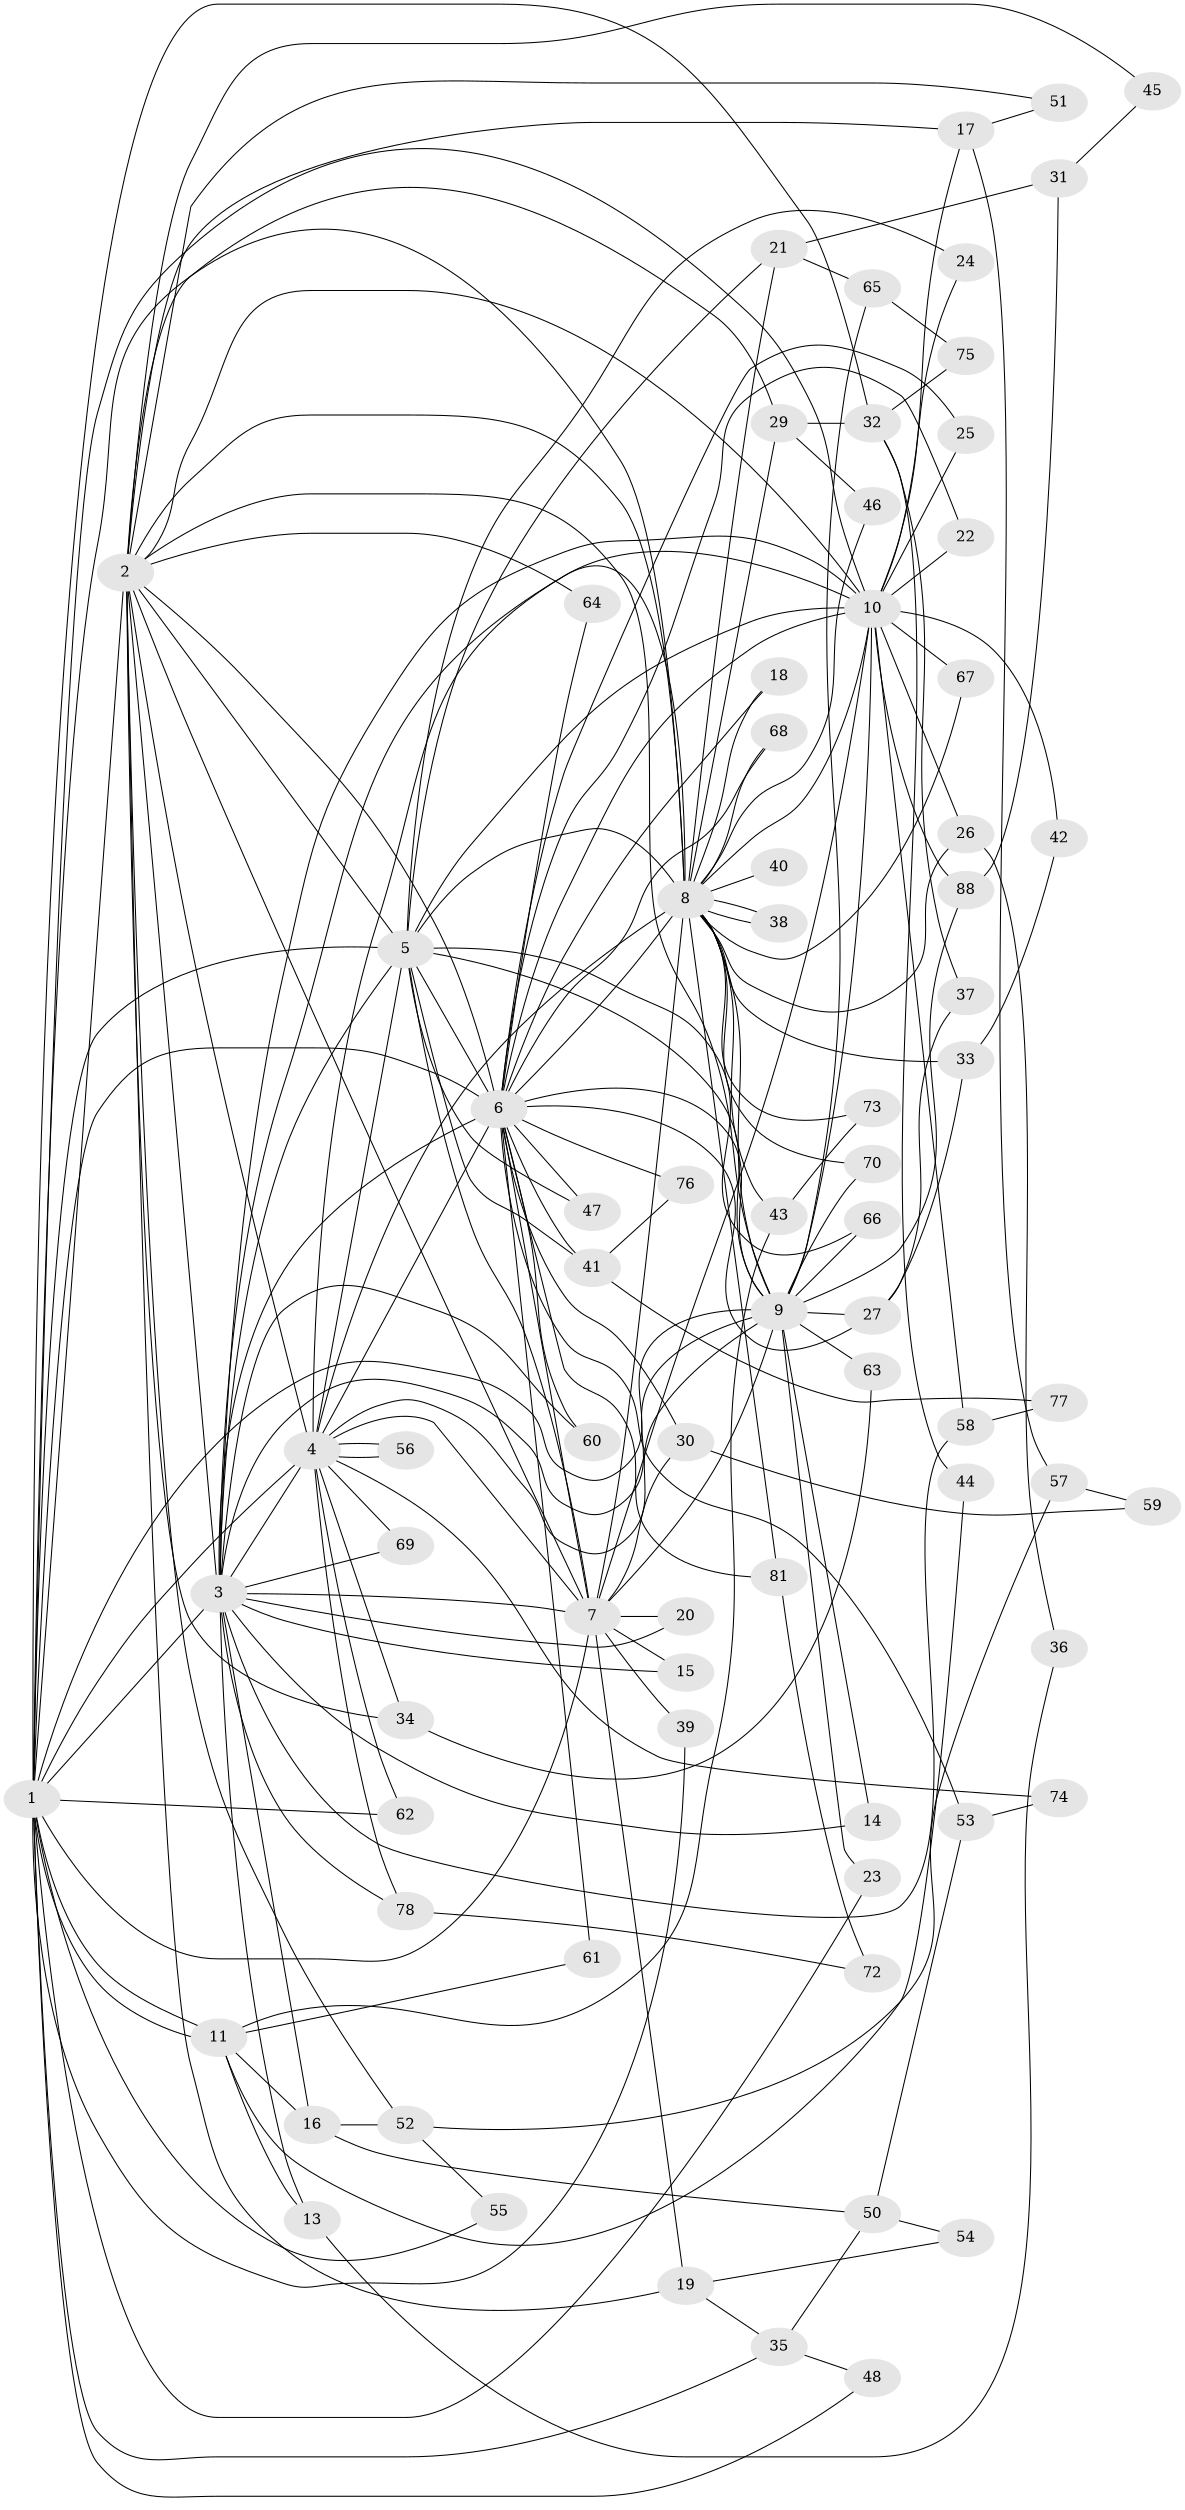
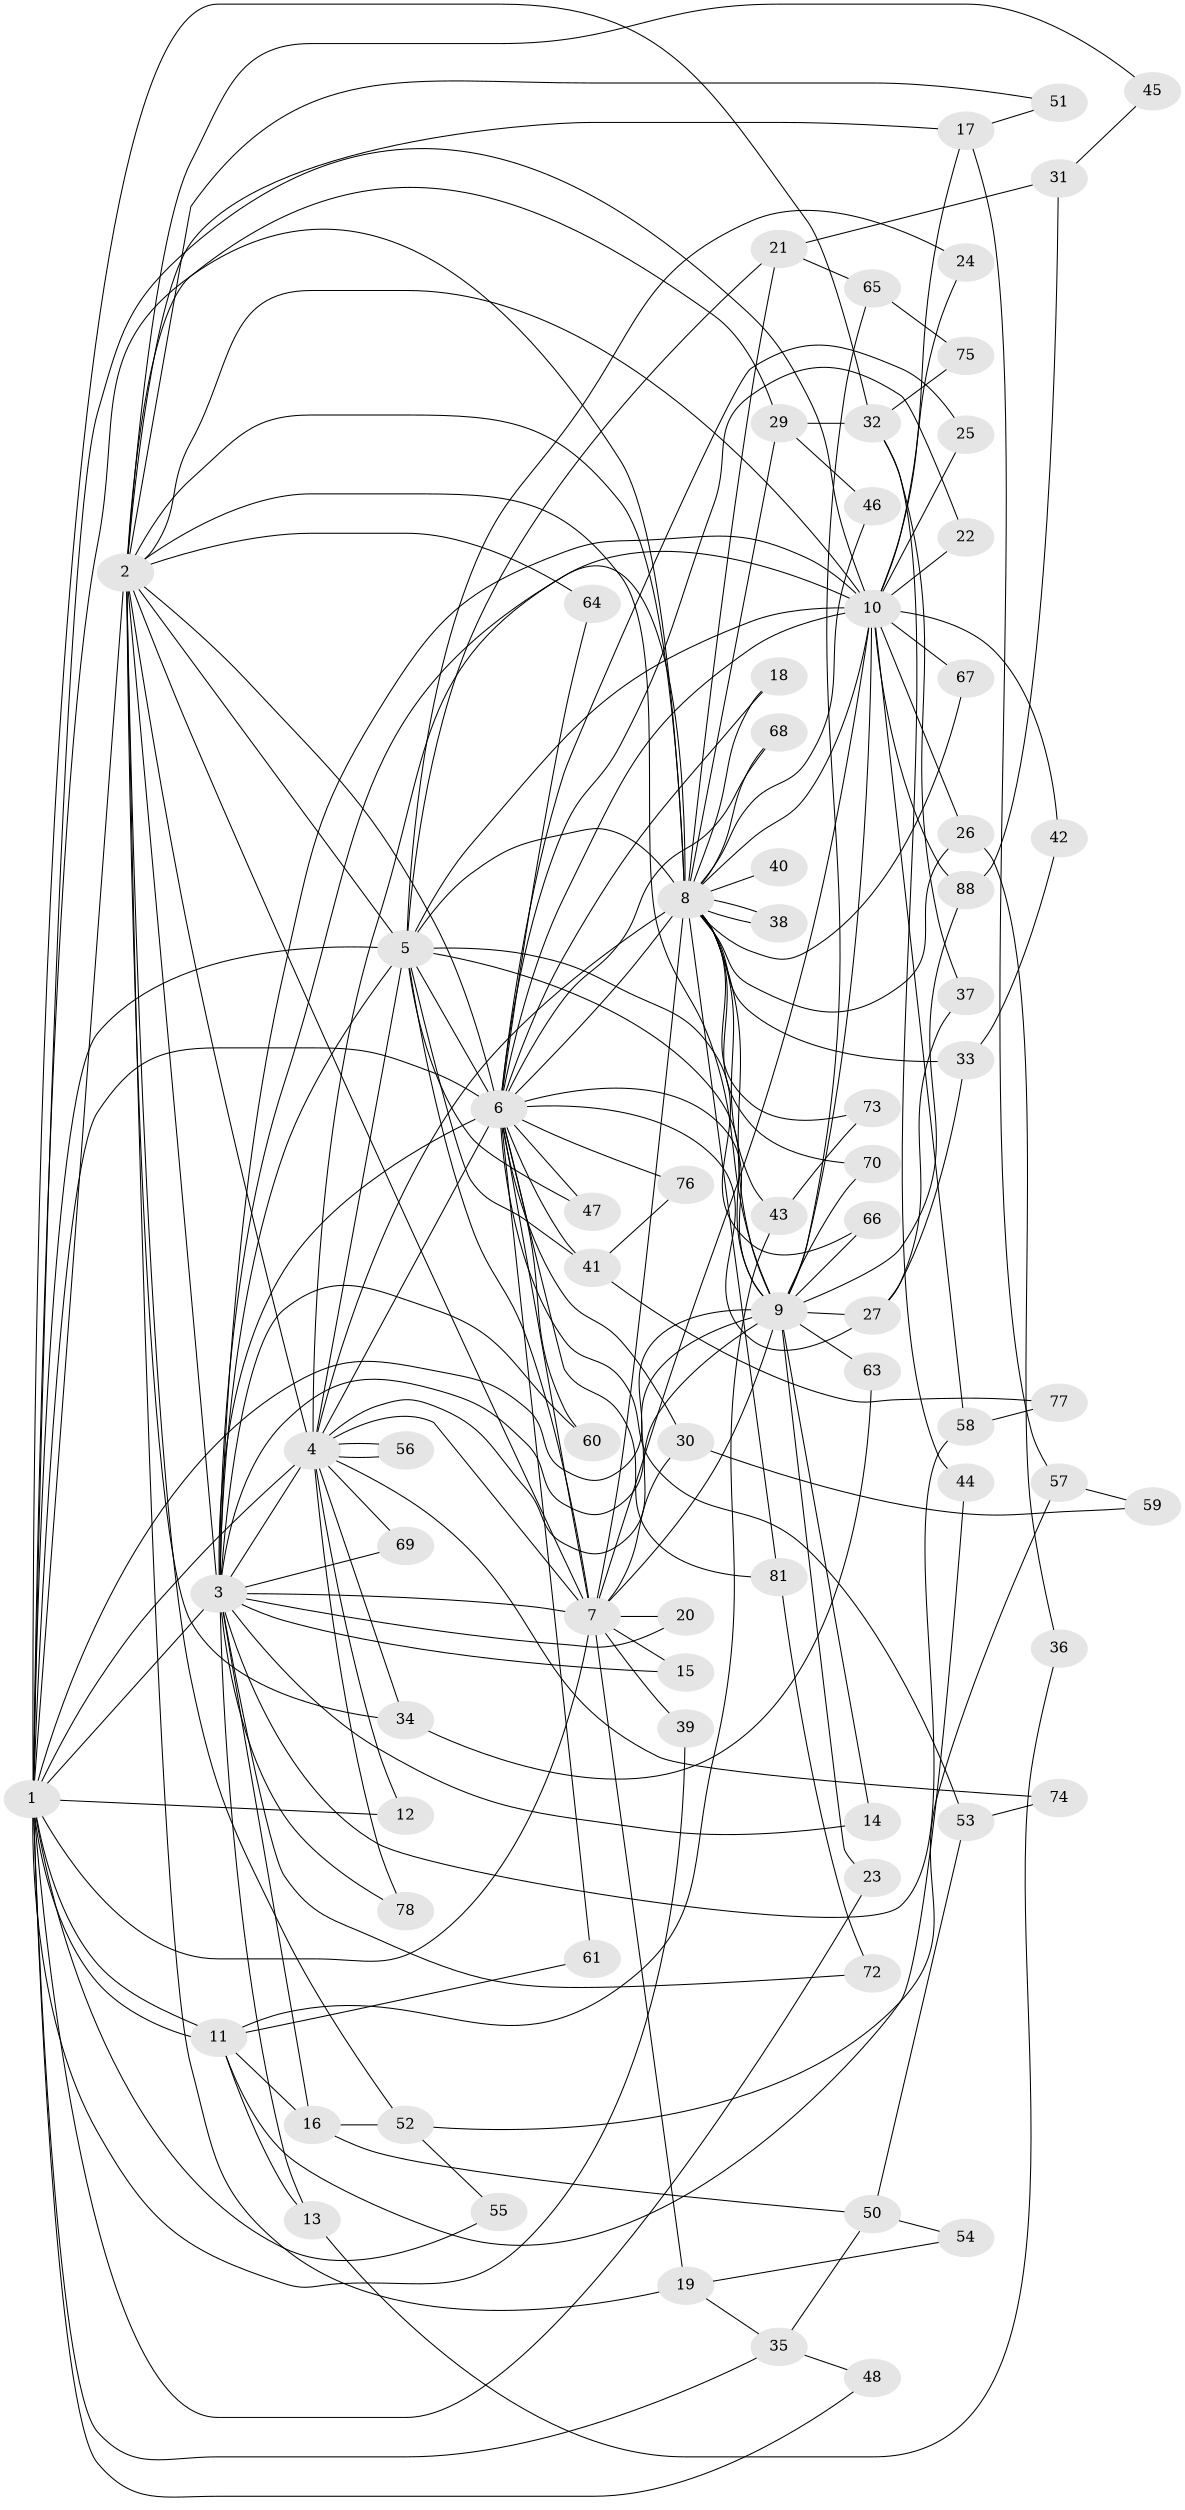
(406, 1816) -> (406, 1816)
(630, 1932) -> (418, 1957)
